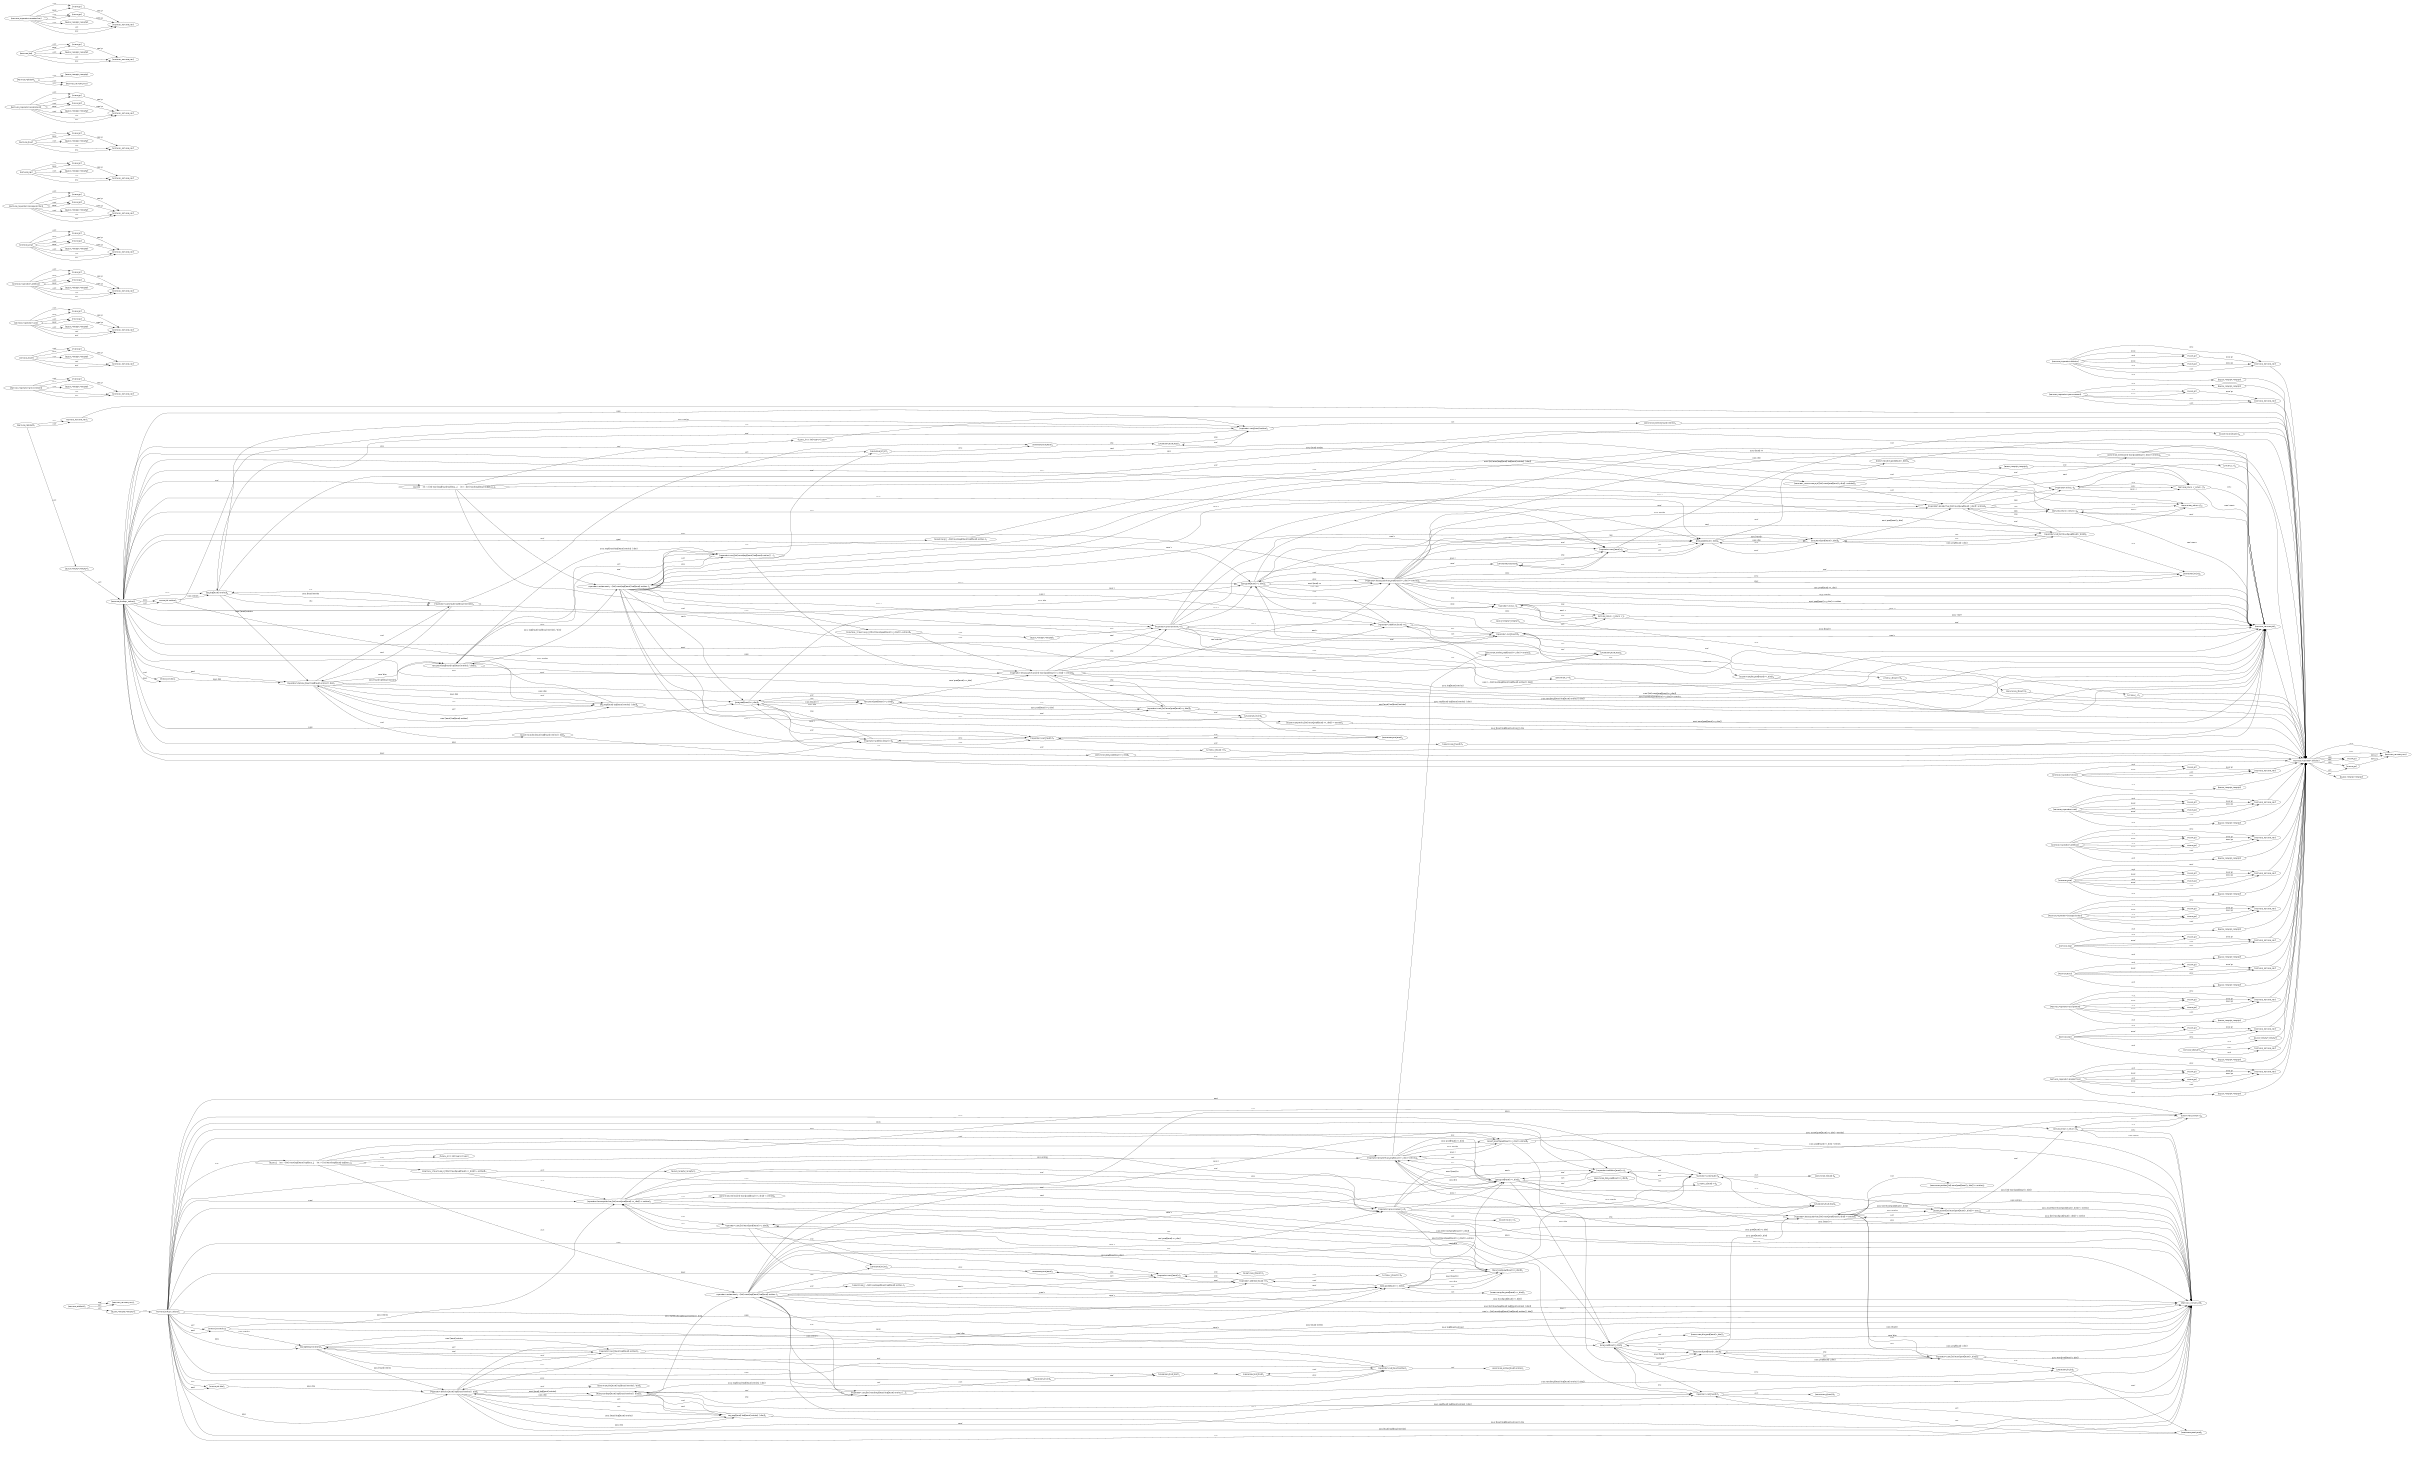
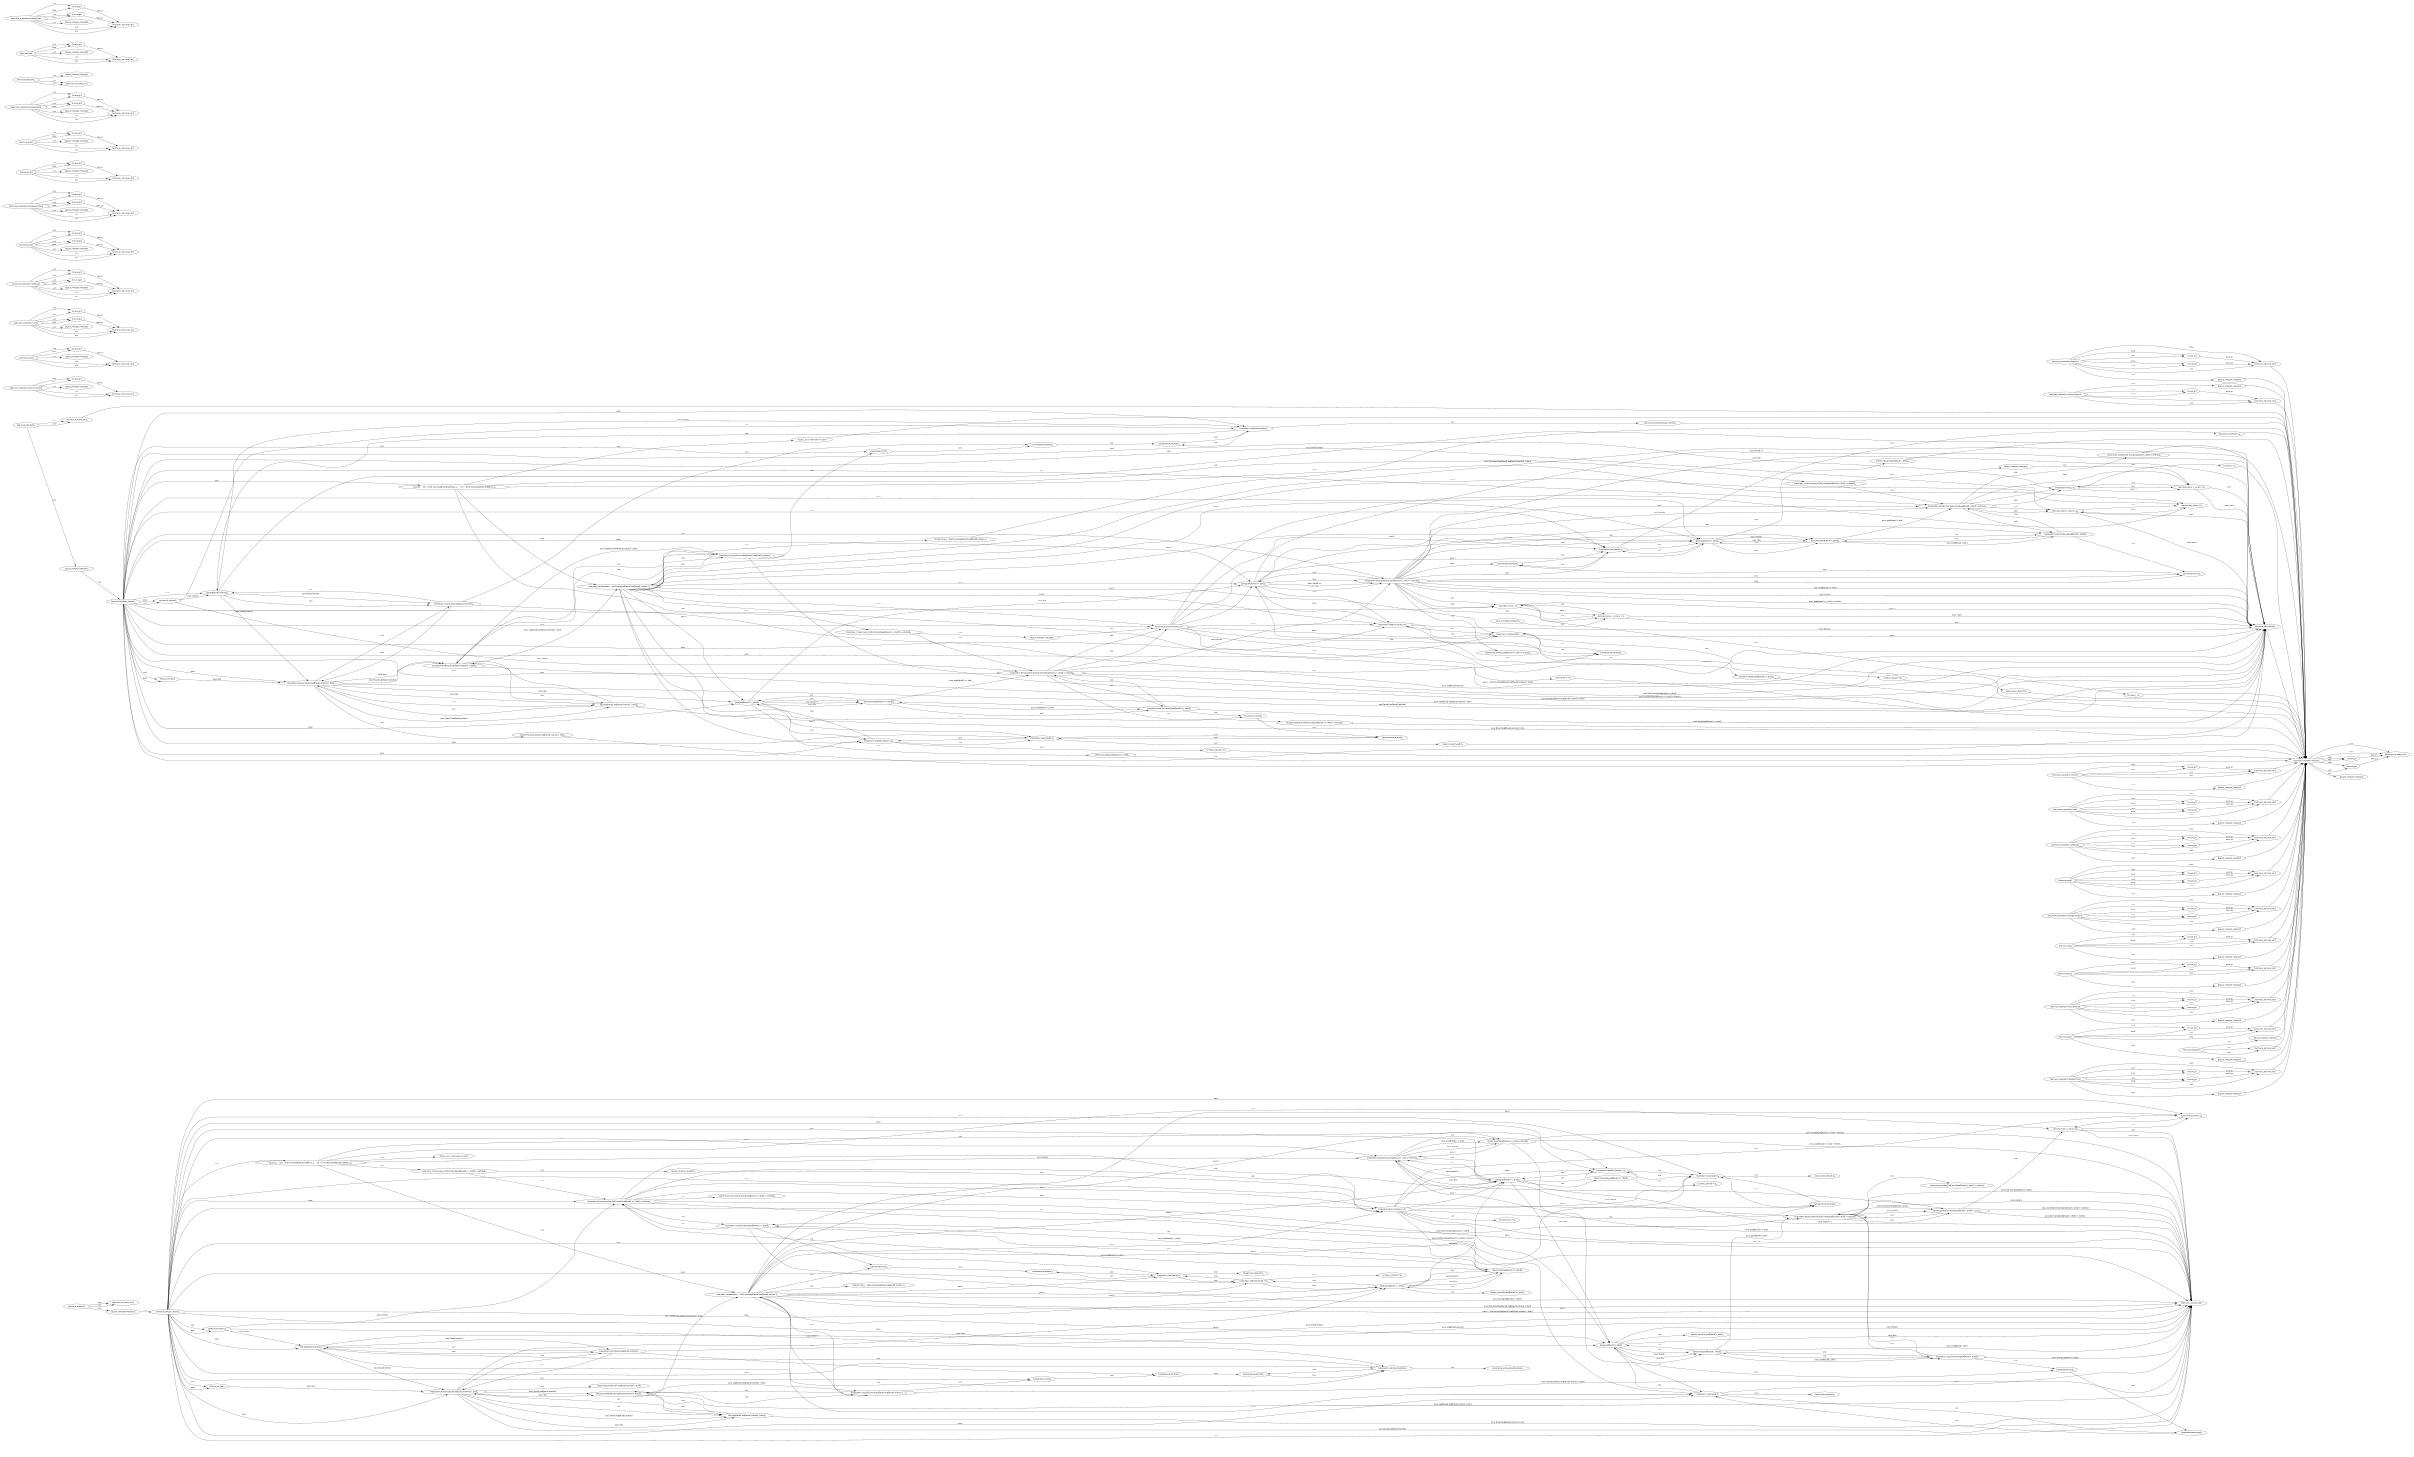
(1418, 889) -> (1445, 621)
